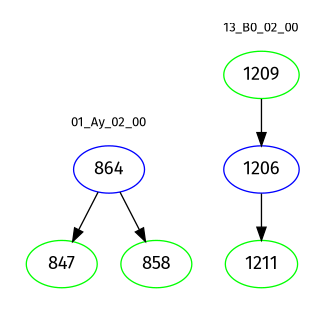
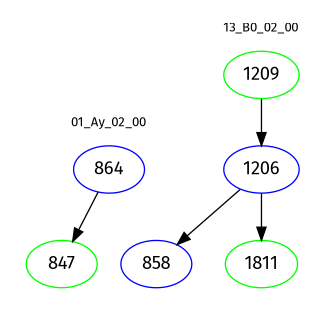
(130, 211) -> (222, 206)
(156, 264) -> (156, 264)
(261, 264) -> (261, 264)
